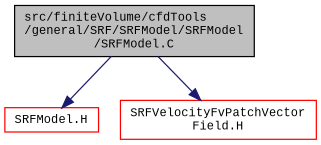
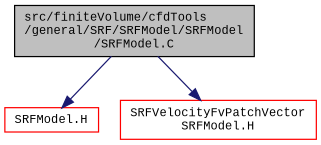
(218, 120) -> (218, 120)
